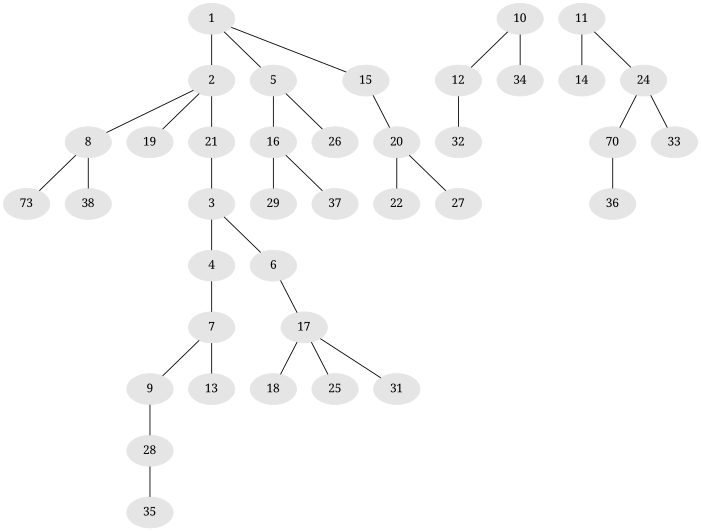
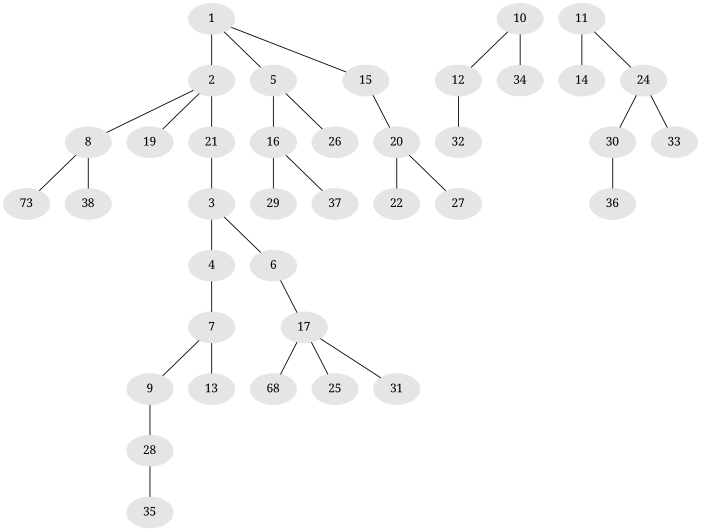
(613, 142) -> (613, 142)
(273, 389) -> (273, 389)
